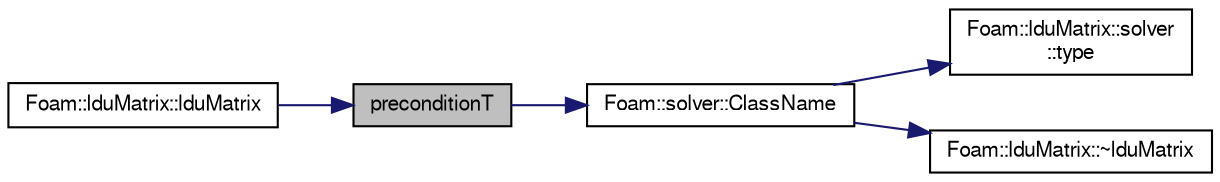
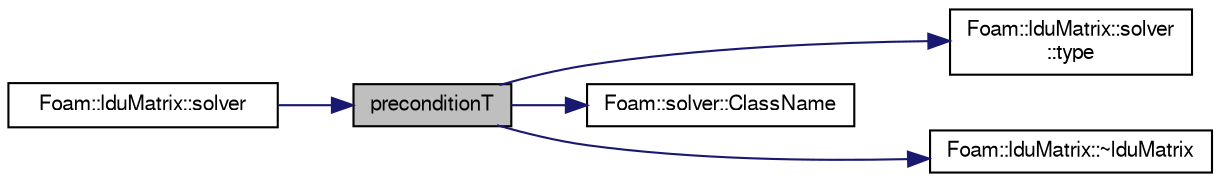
(881, 76) -> (712, 51)
(143, 105) -> (143, 105)
(882, 126) -> (701, 156)
